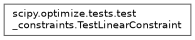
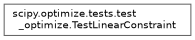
(98, 20) -> (98, 20)
